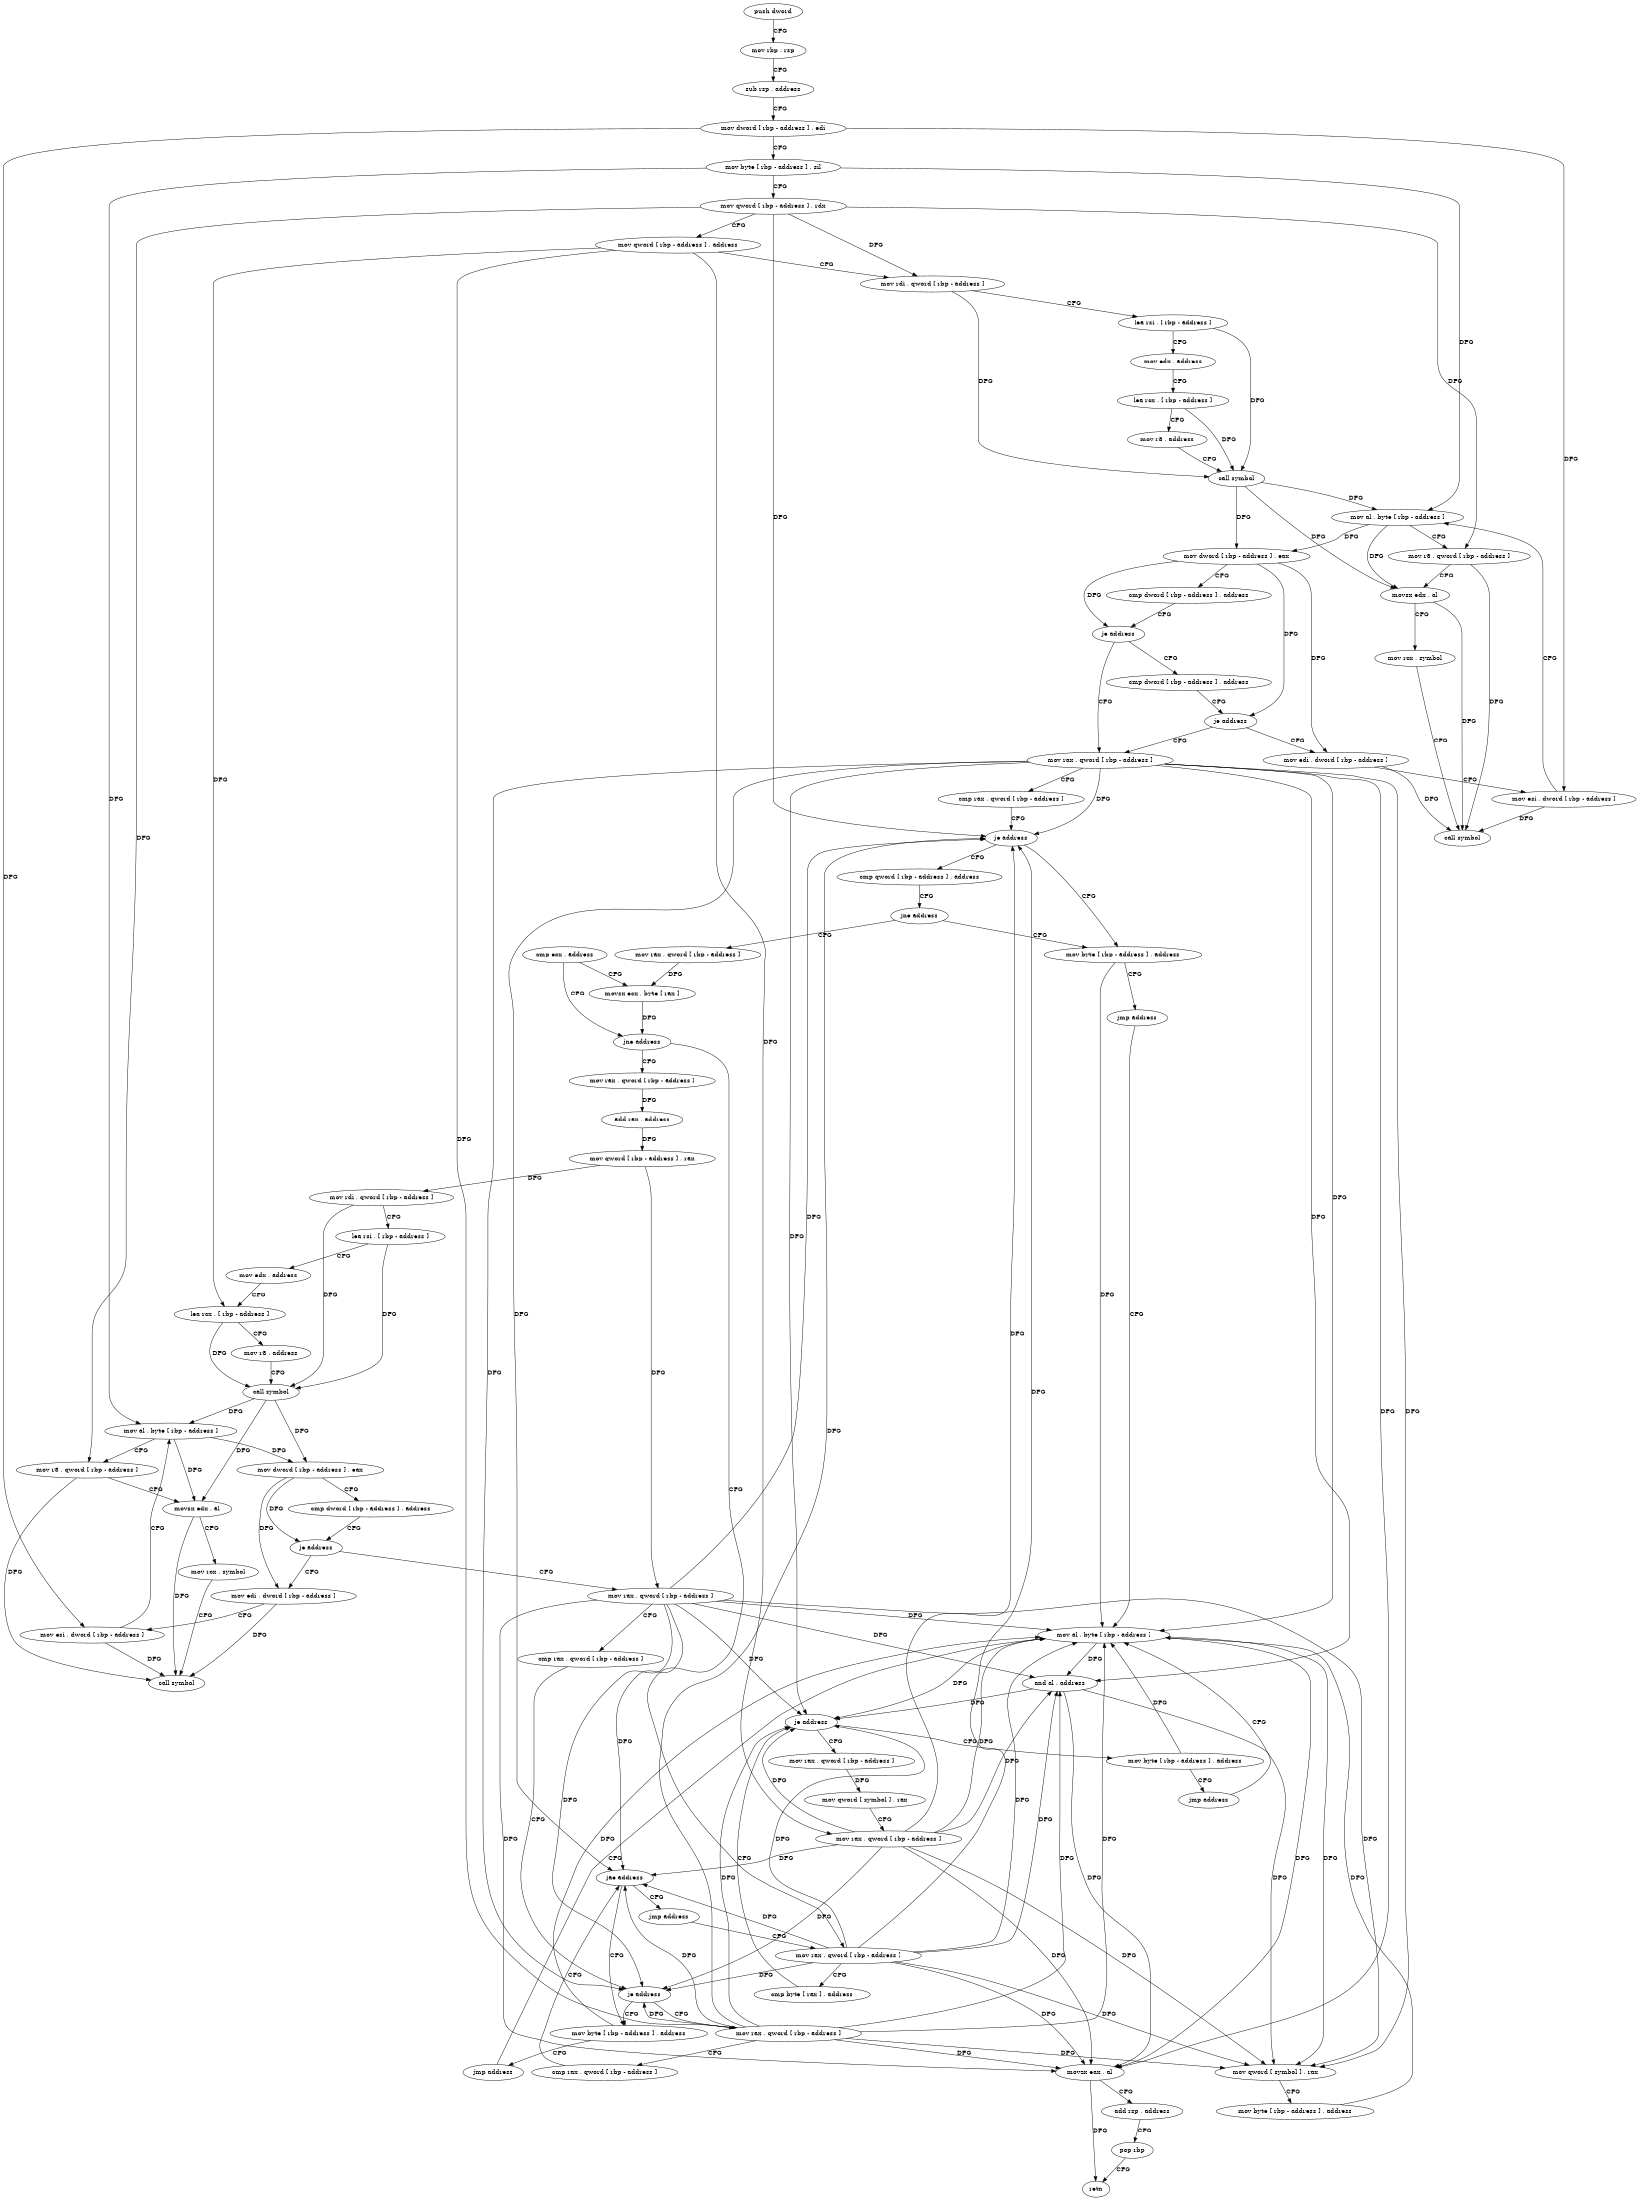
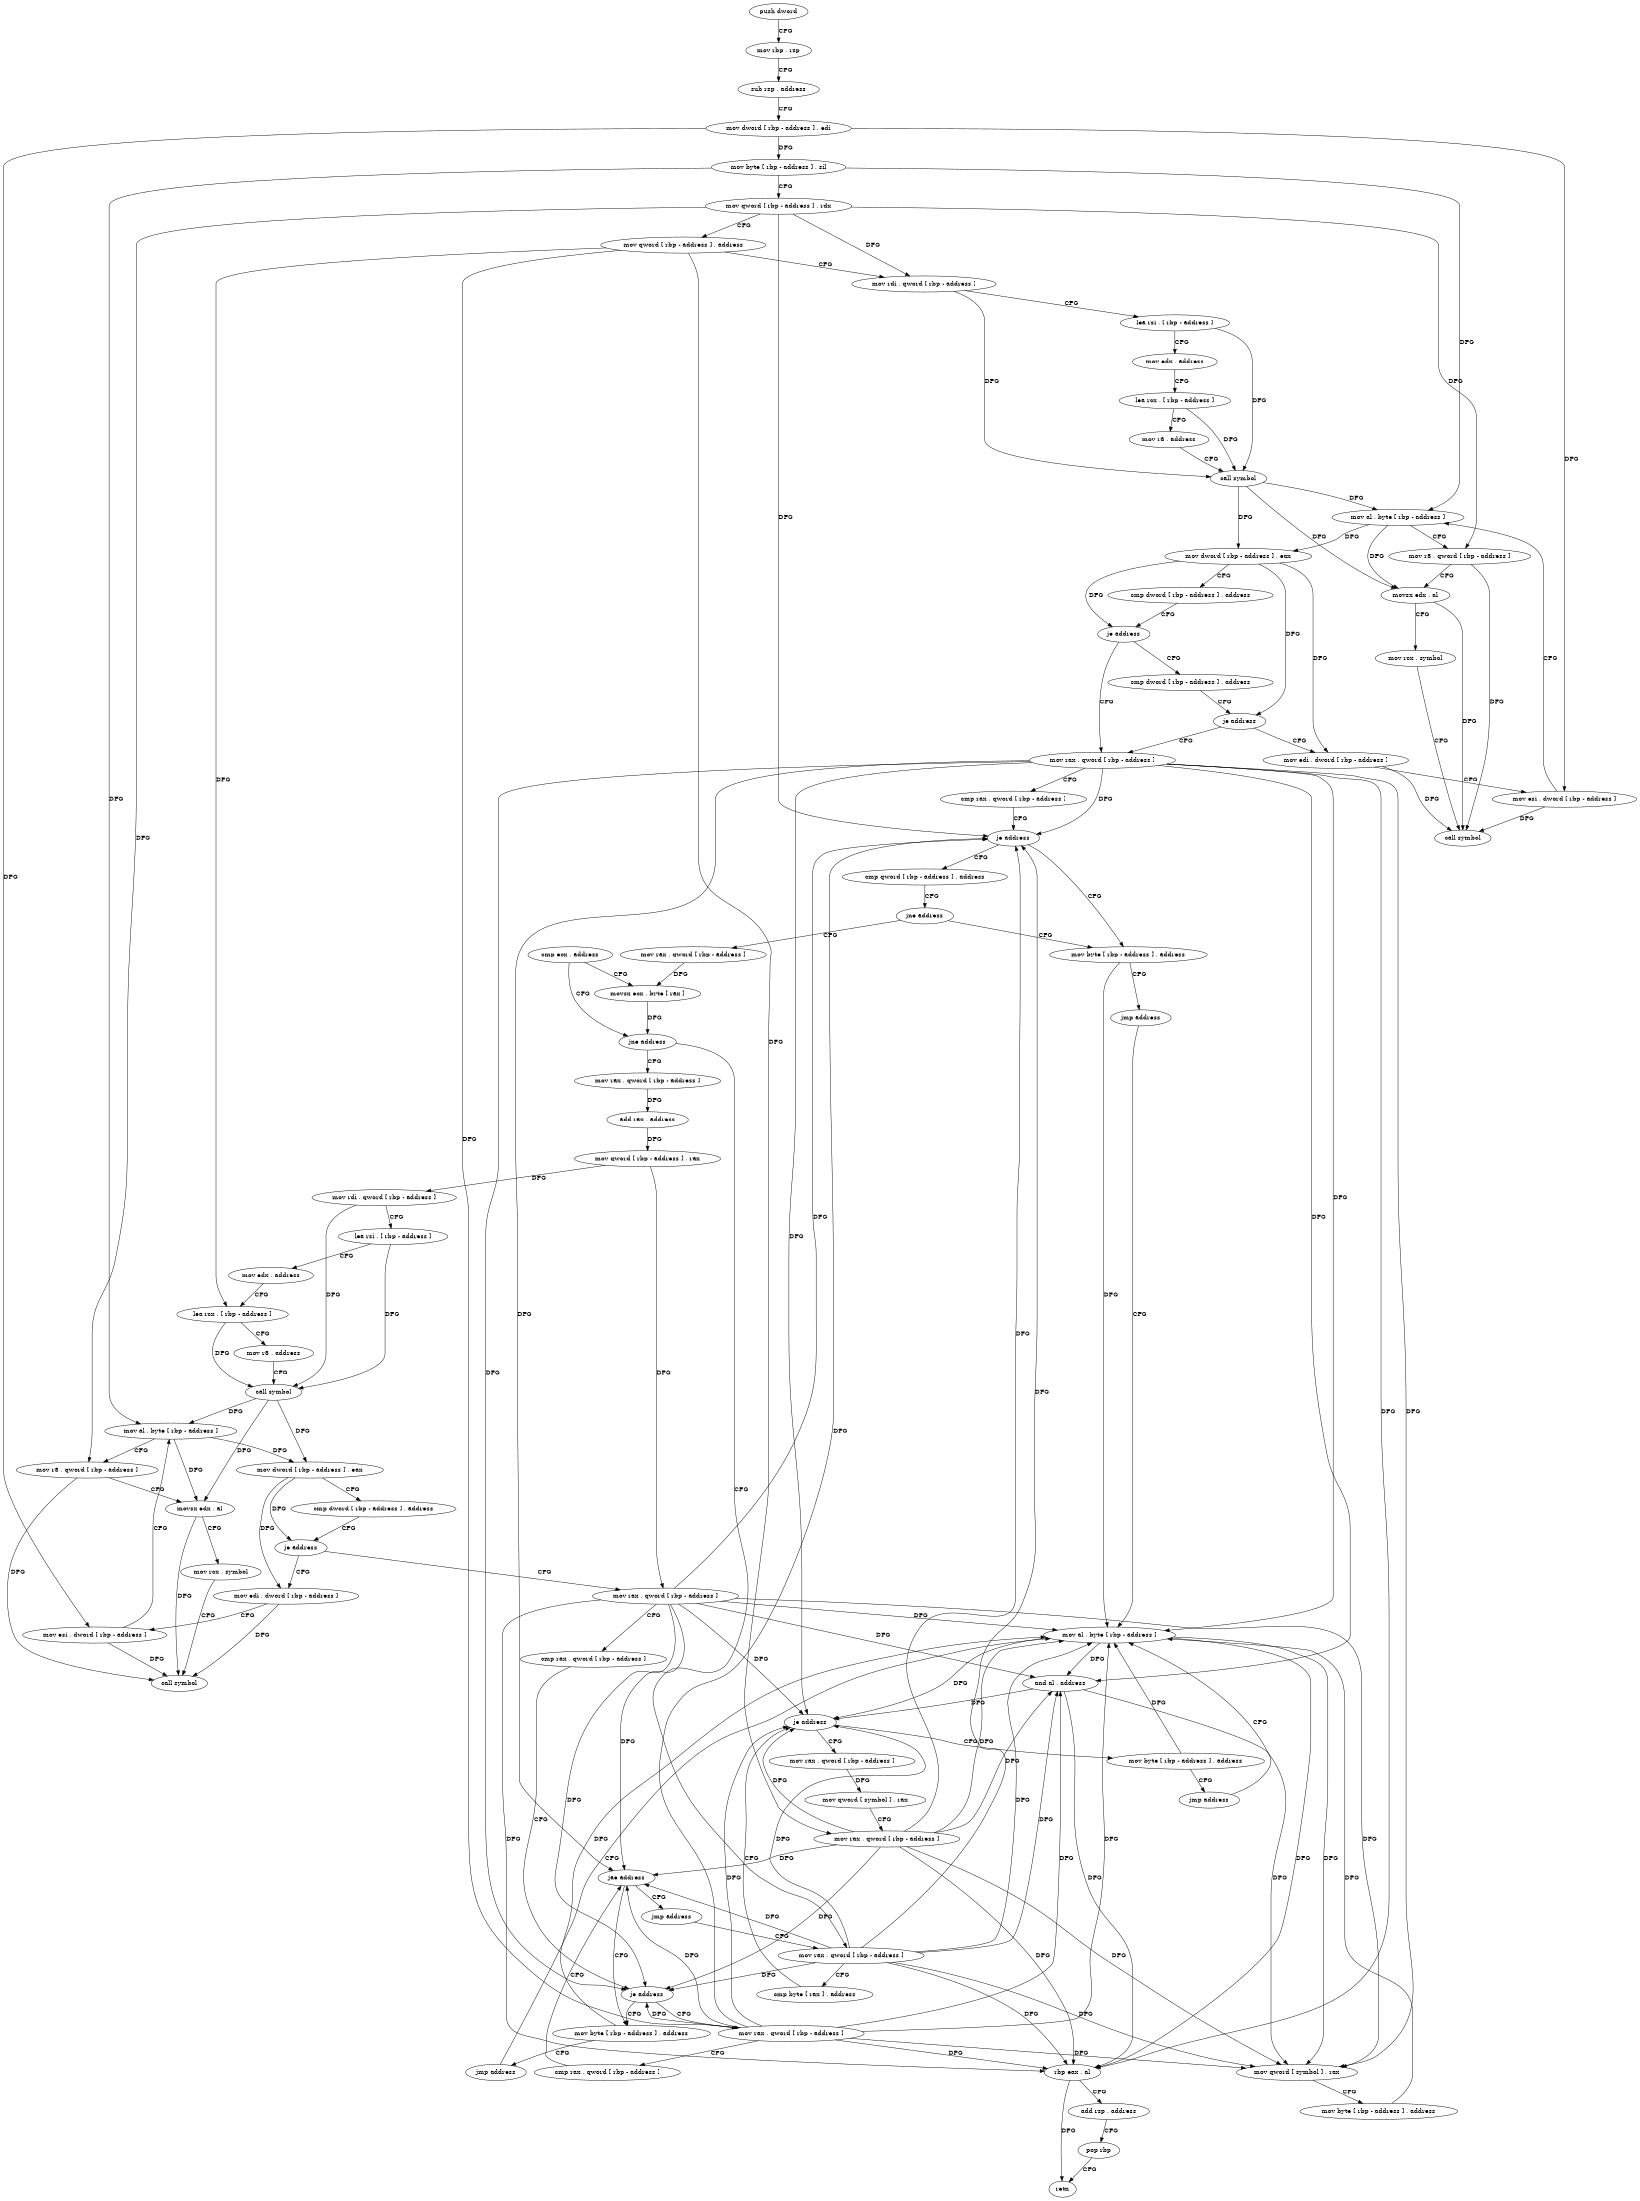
(780, 148) -> (786, 148)
(1090, 2072) -> (1072, 2072)
